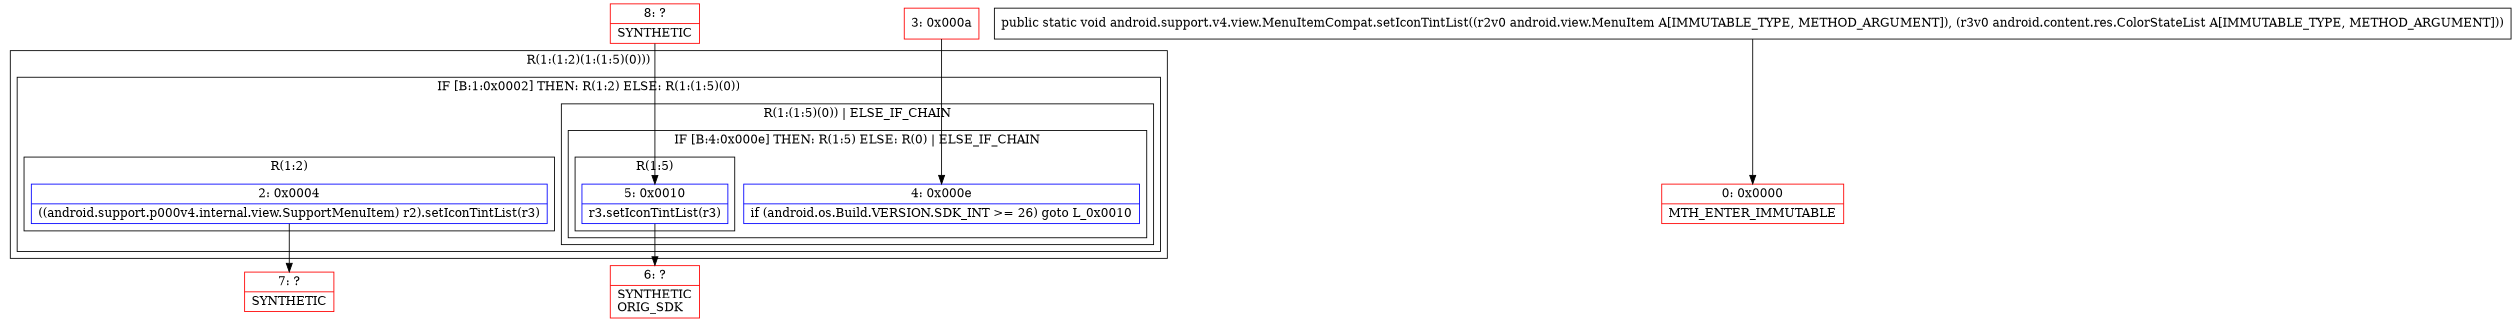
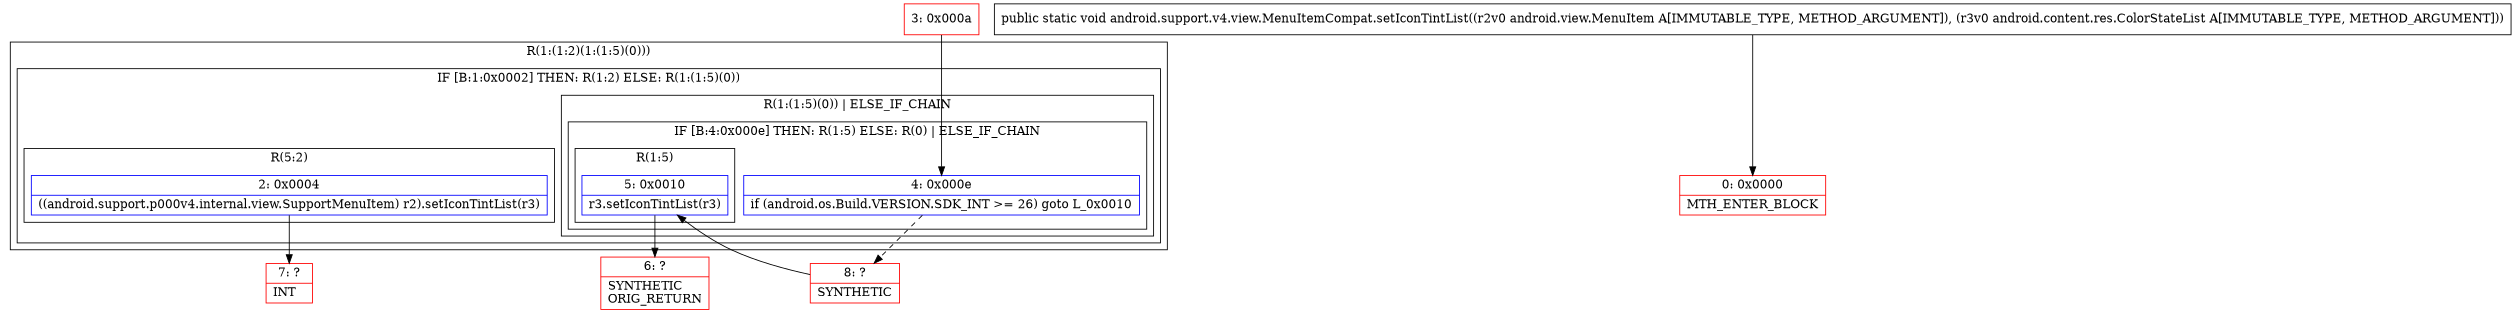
(289, 167) -> (289, 158)
(1753, 213) -> (1753, 205)
none -> (901, 236)
(289, 301) -> (285, 293)
(650, 308) -> (655, 299)
